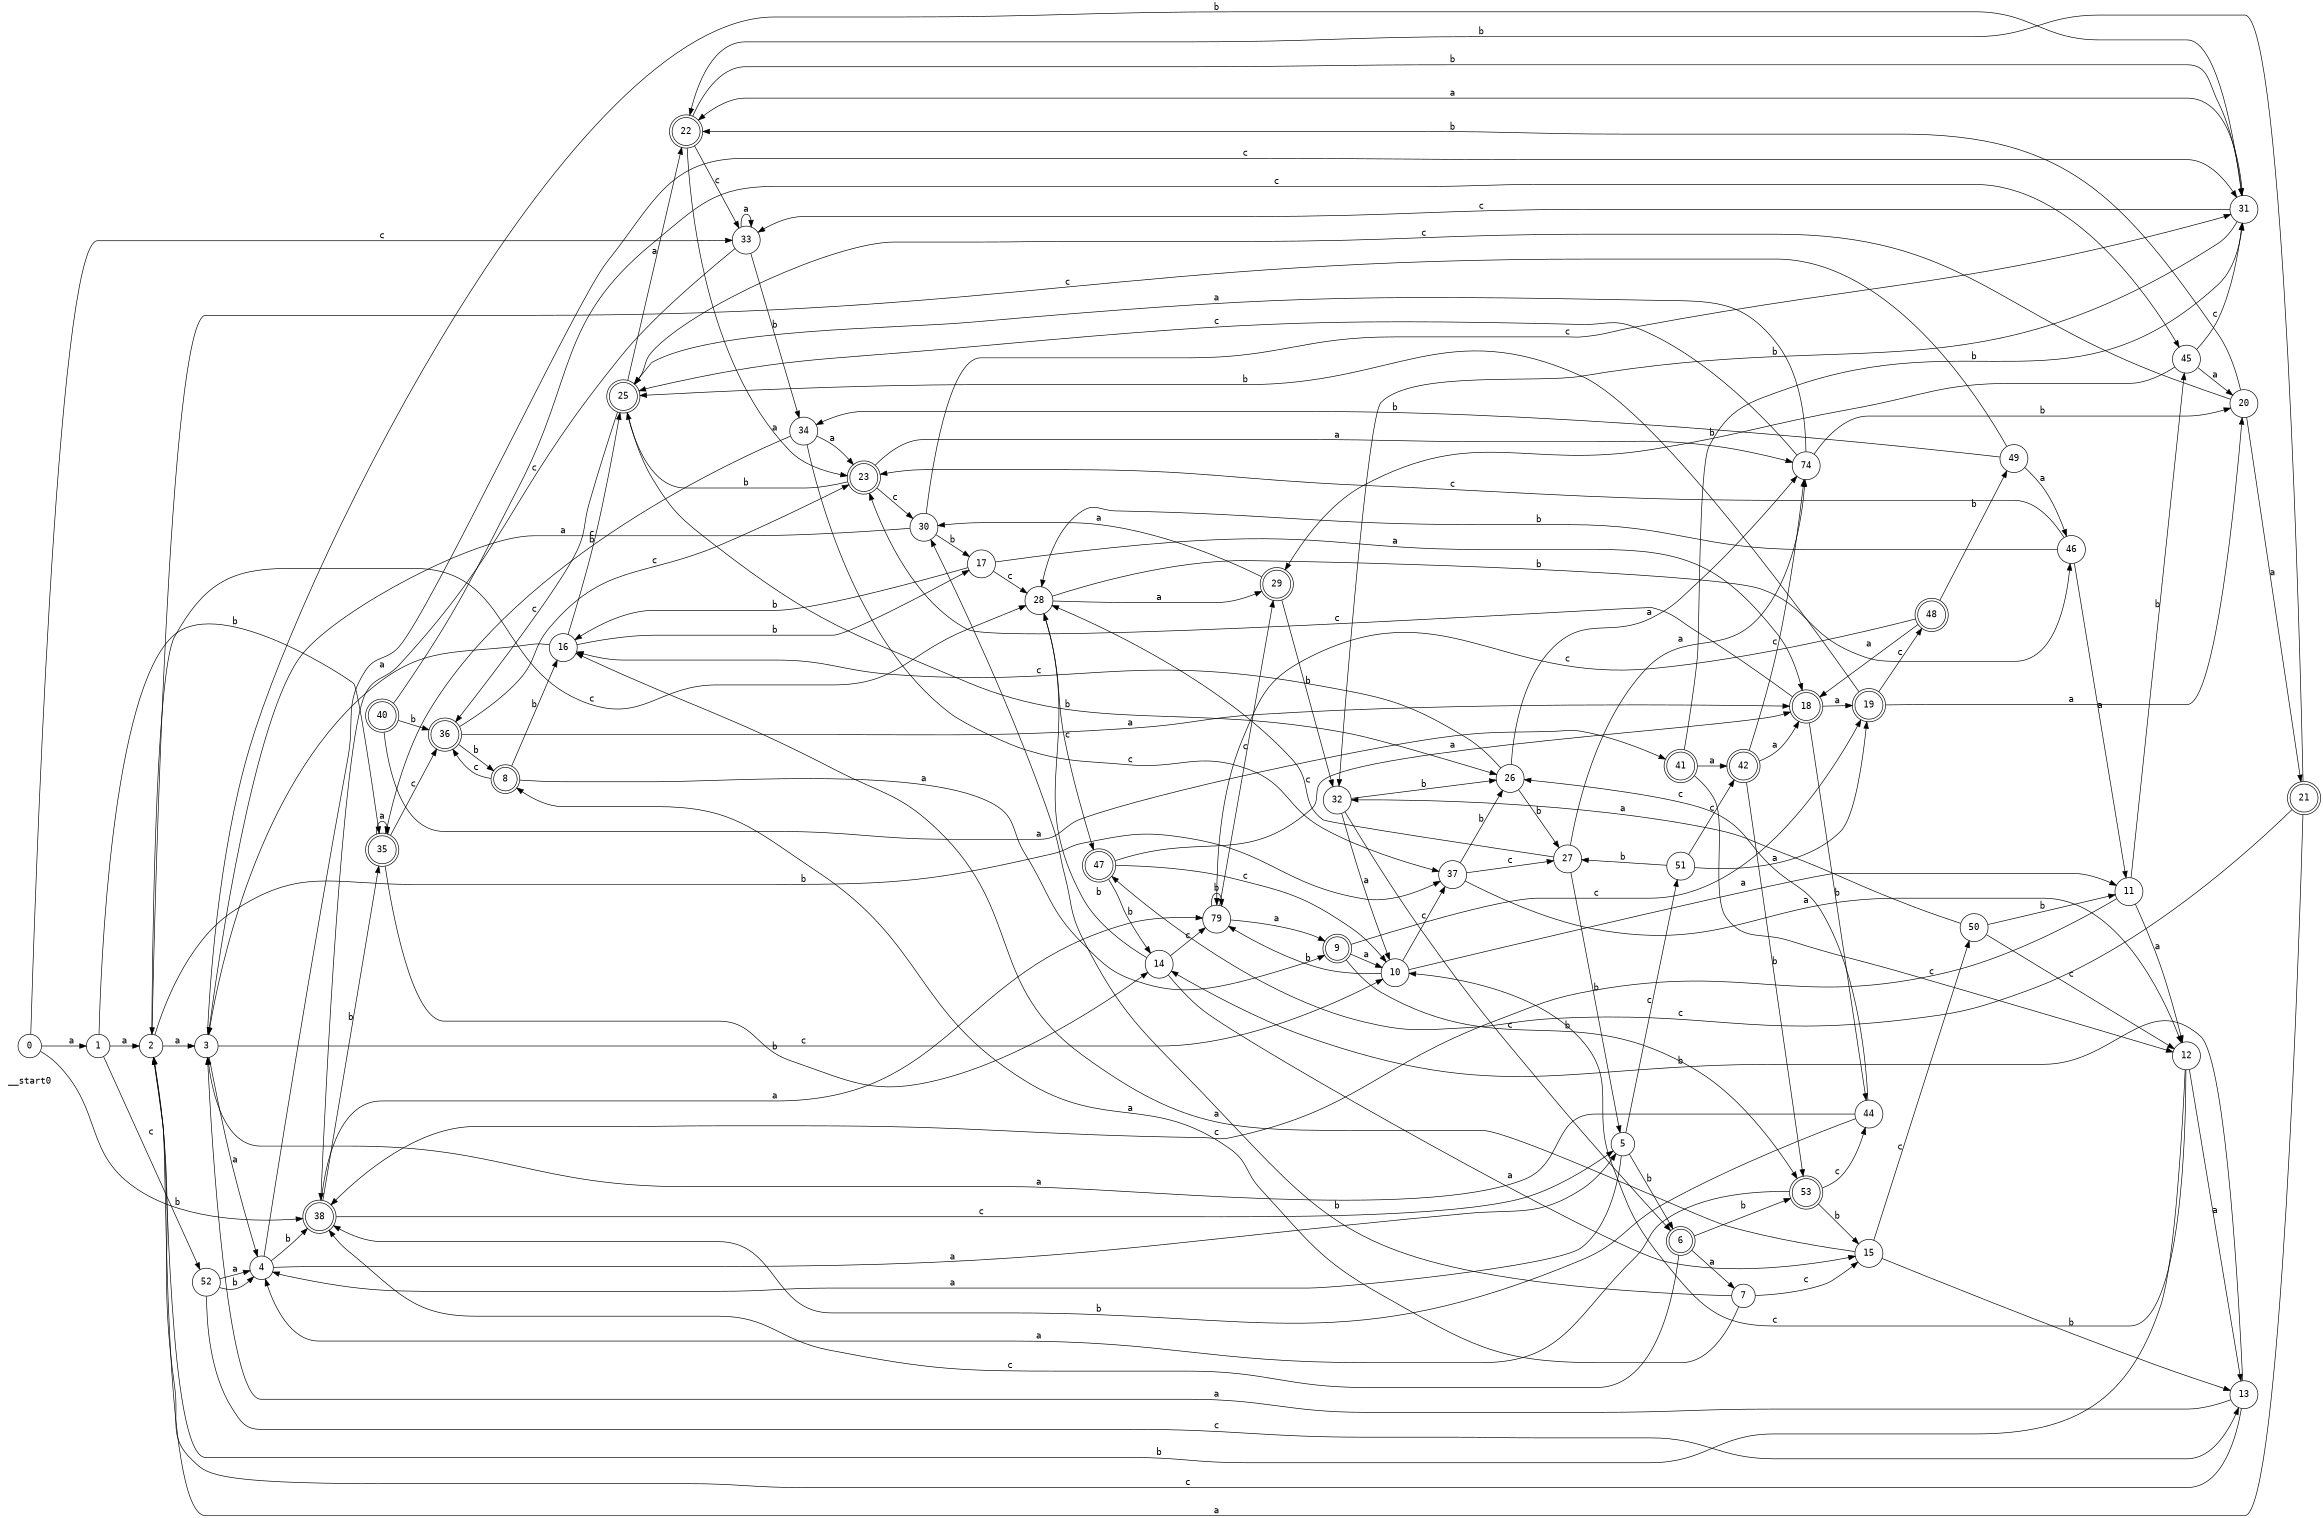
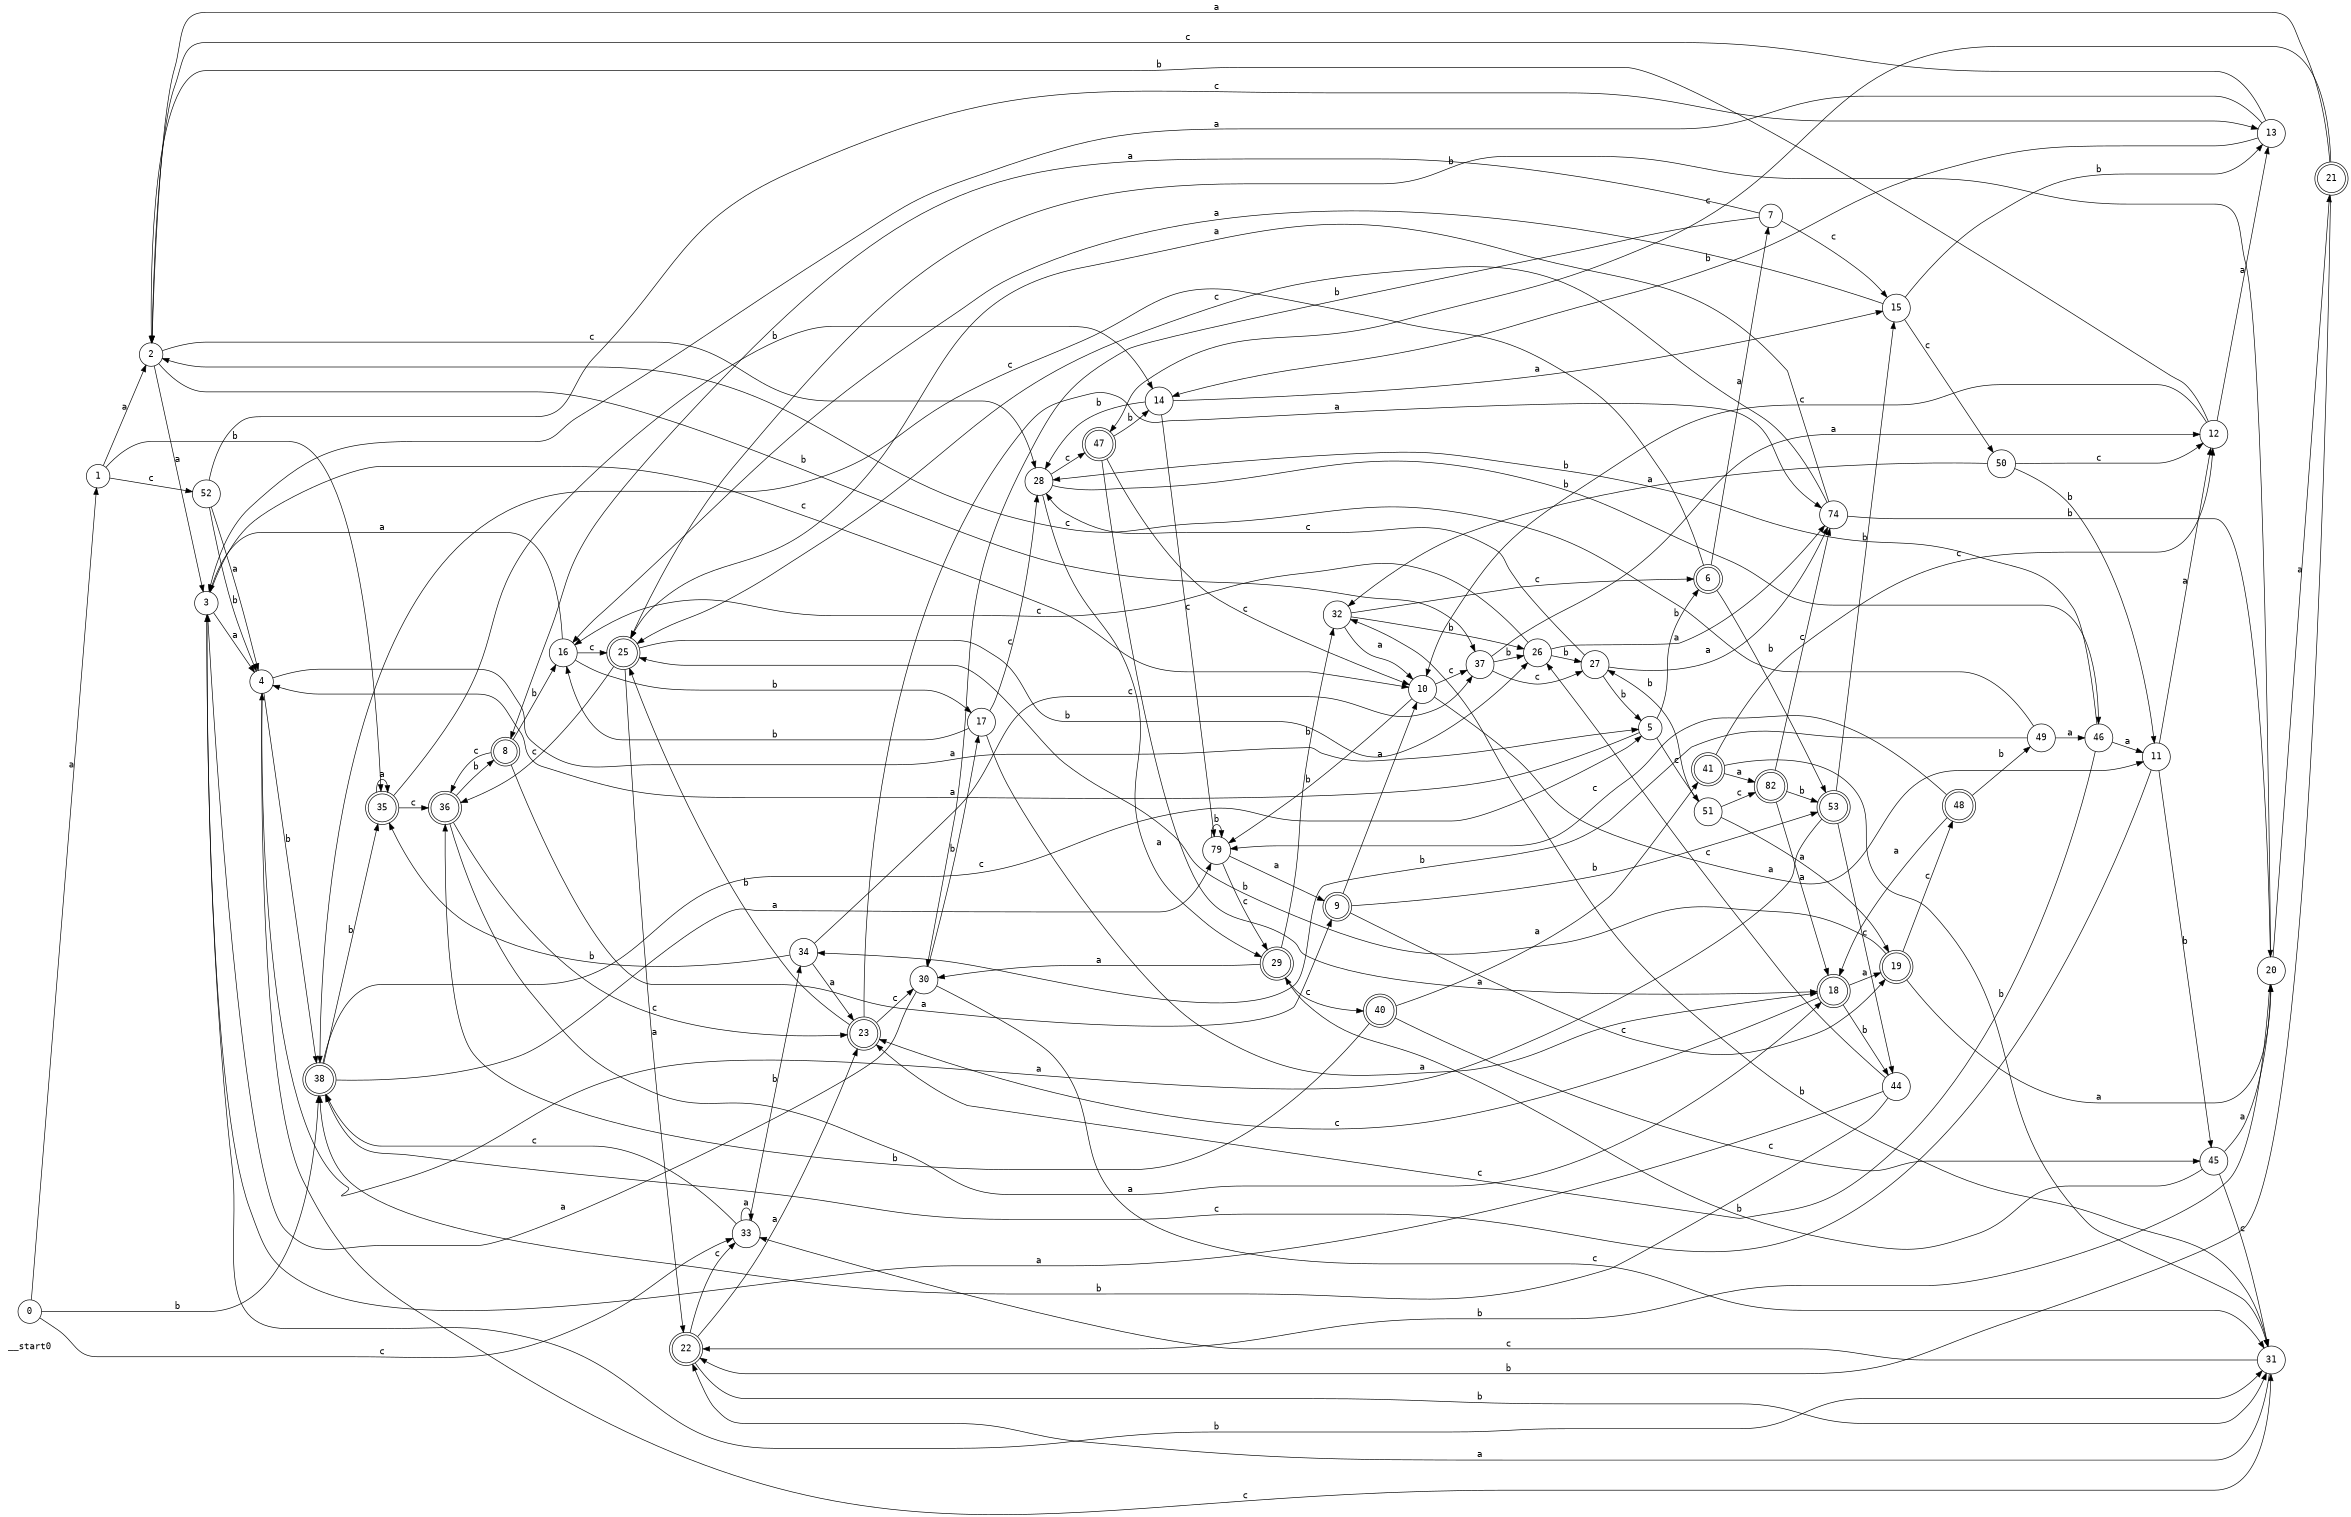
(1424, 233) -> (1451, 162)
(1743, 766) -> (1771, 786)
none -> (1317, 1003)
